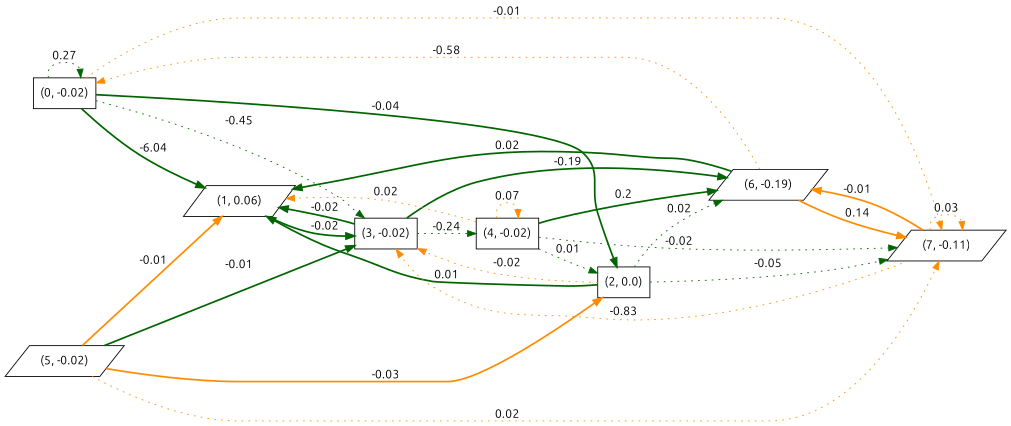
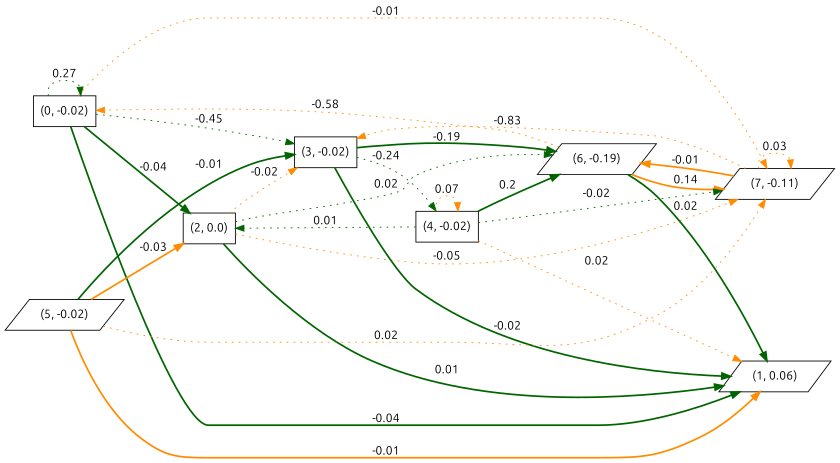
(154, 148) -> (386, 419)
(308, 232) -> none
(765, 277) -> (485, 262)
